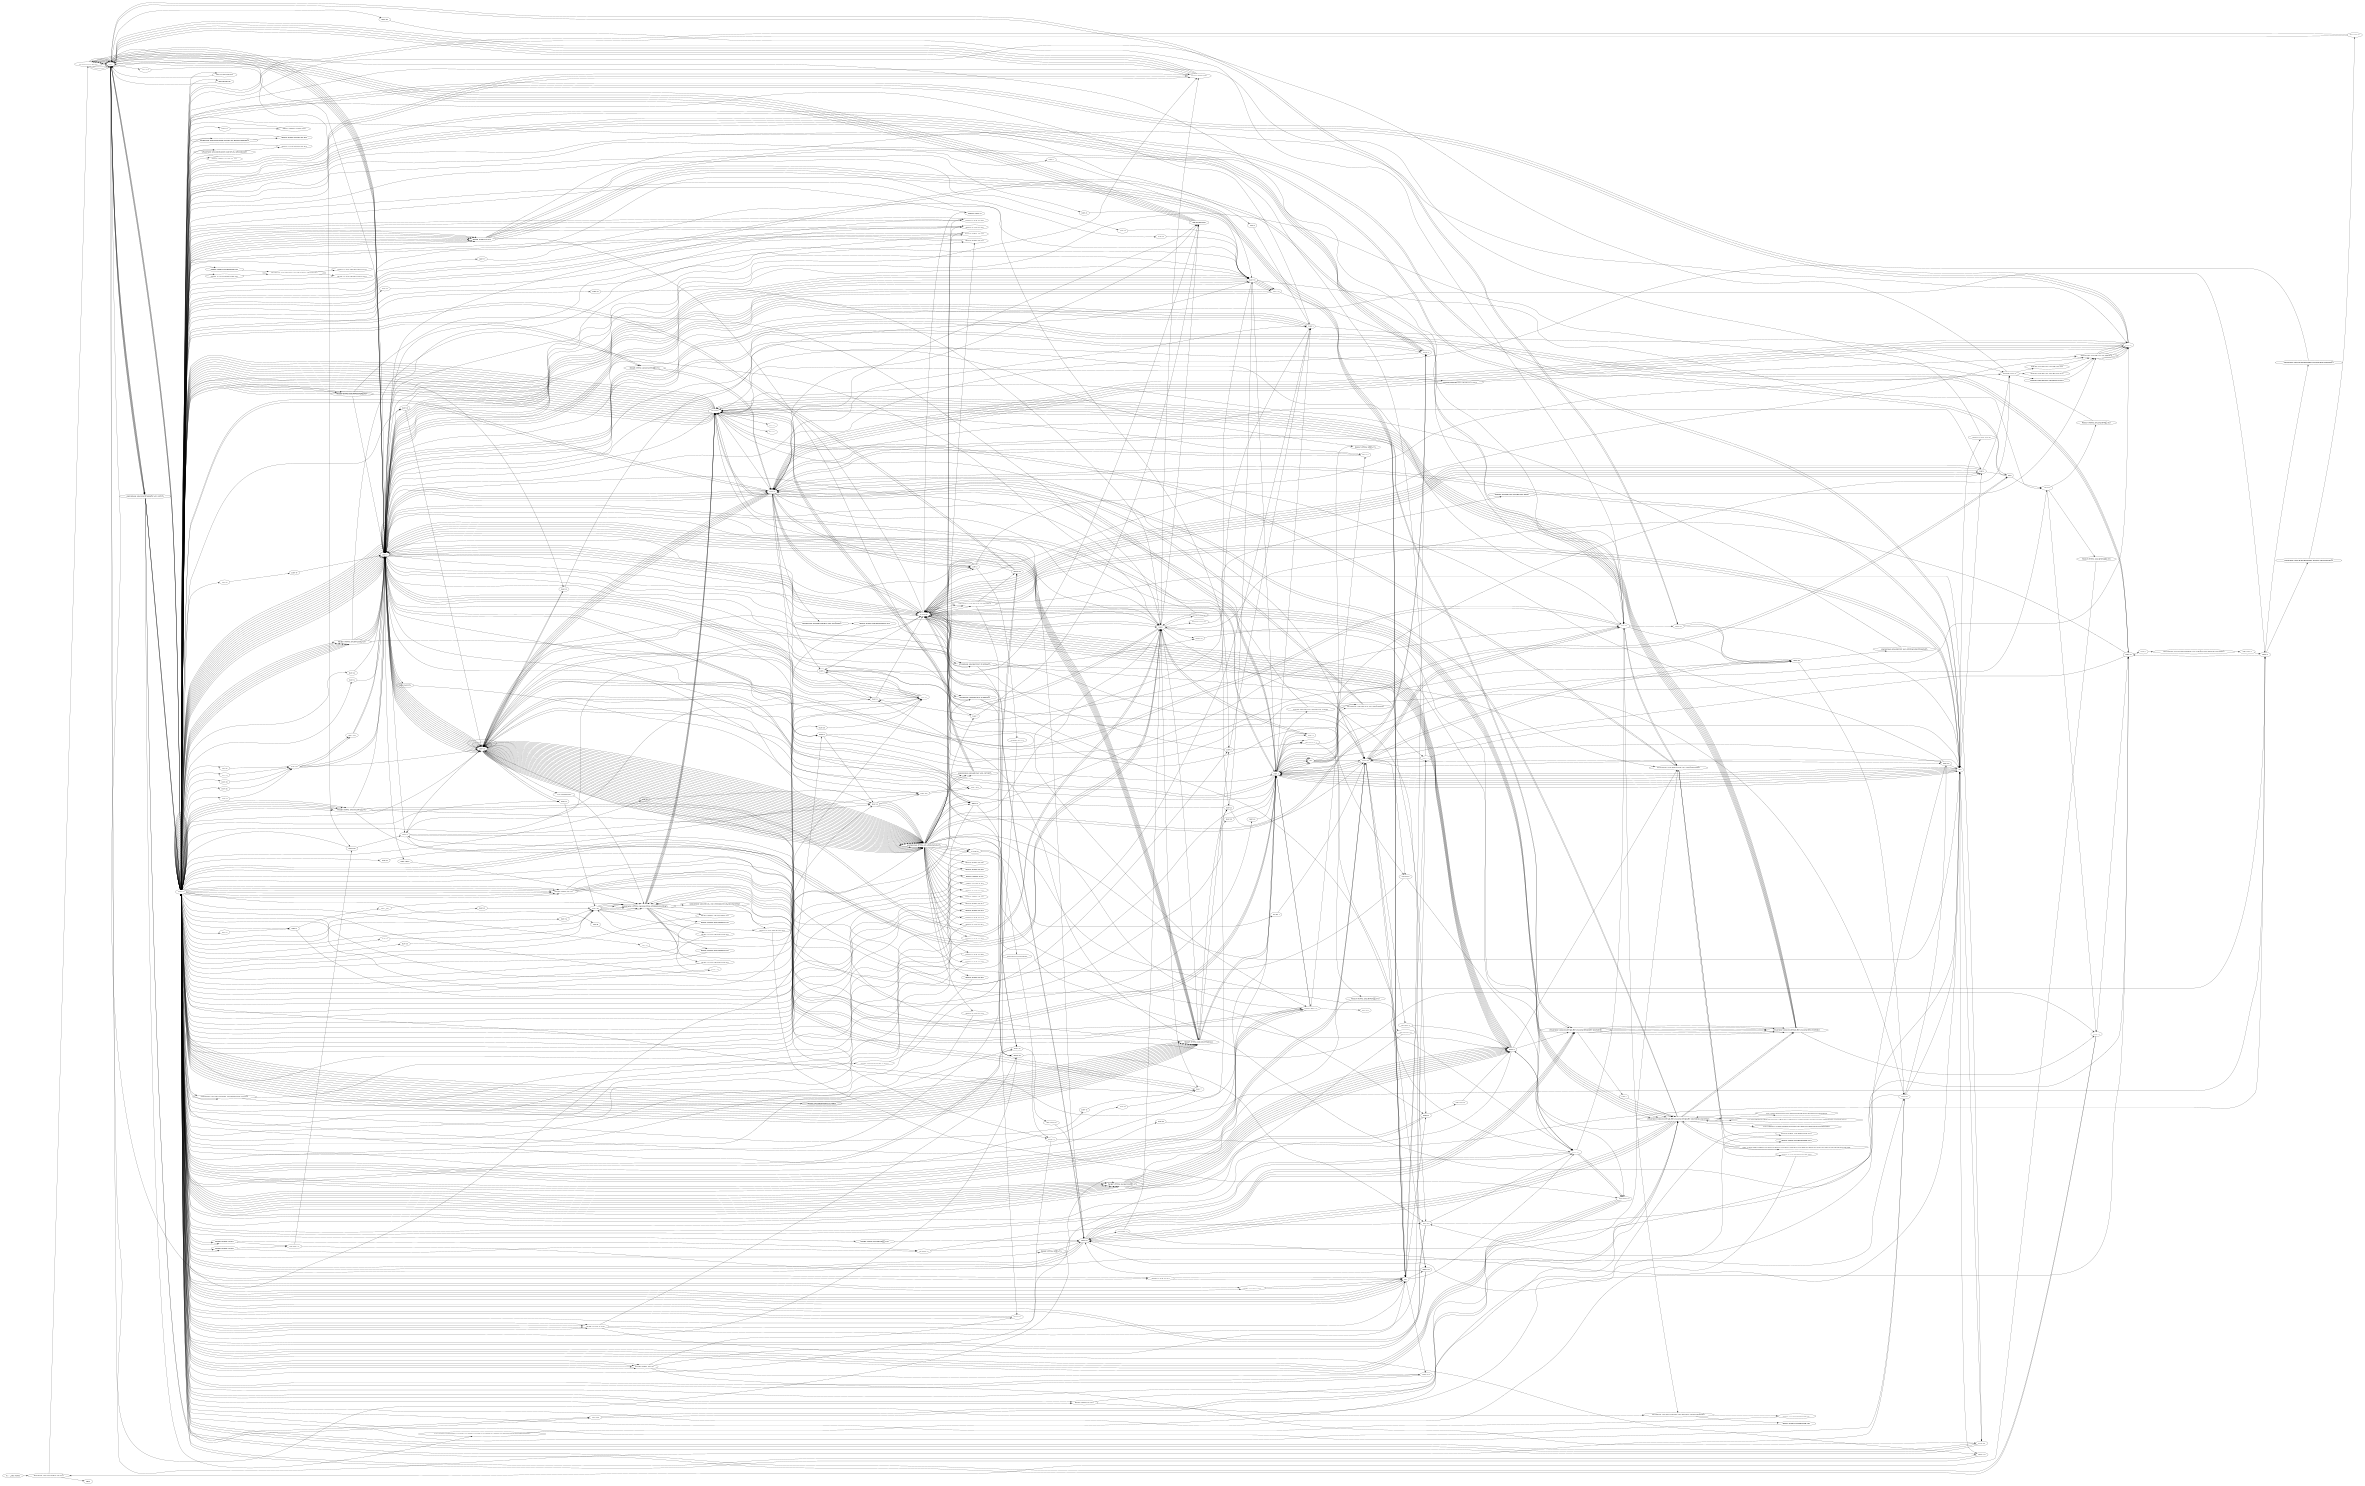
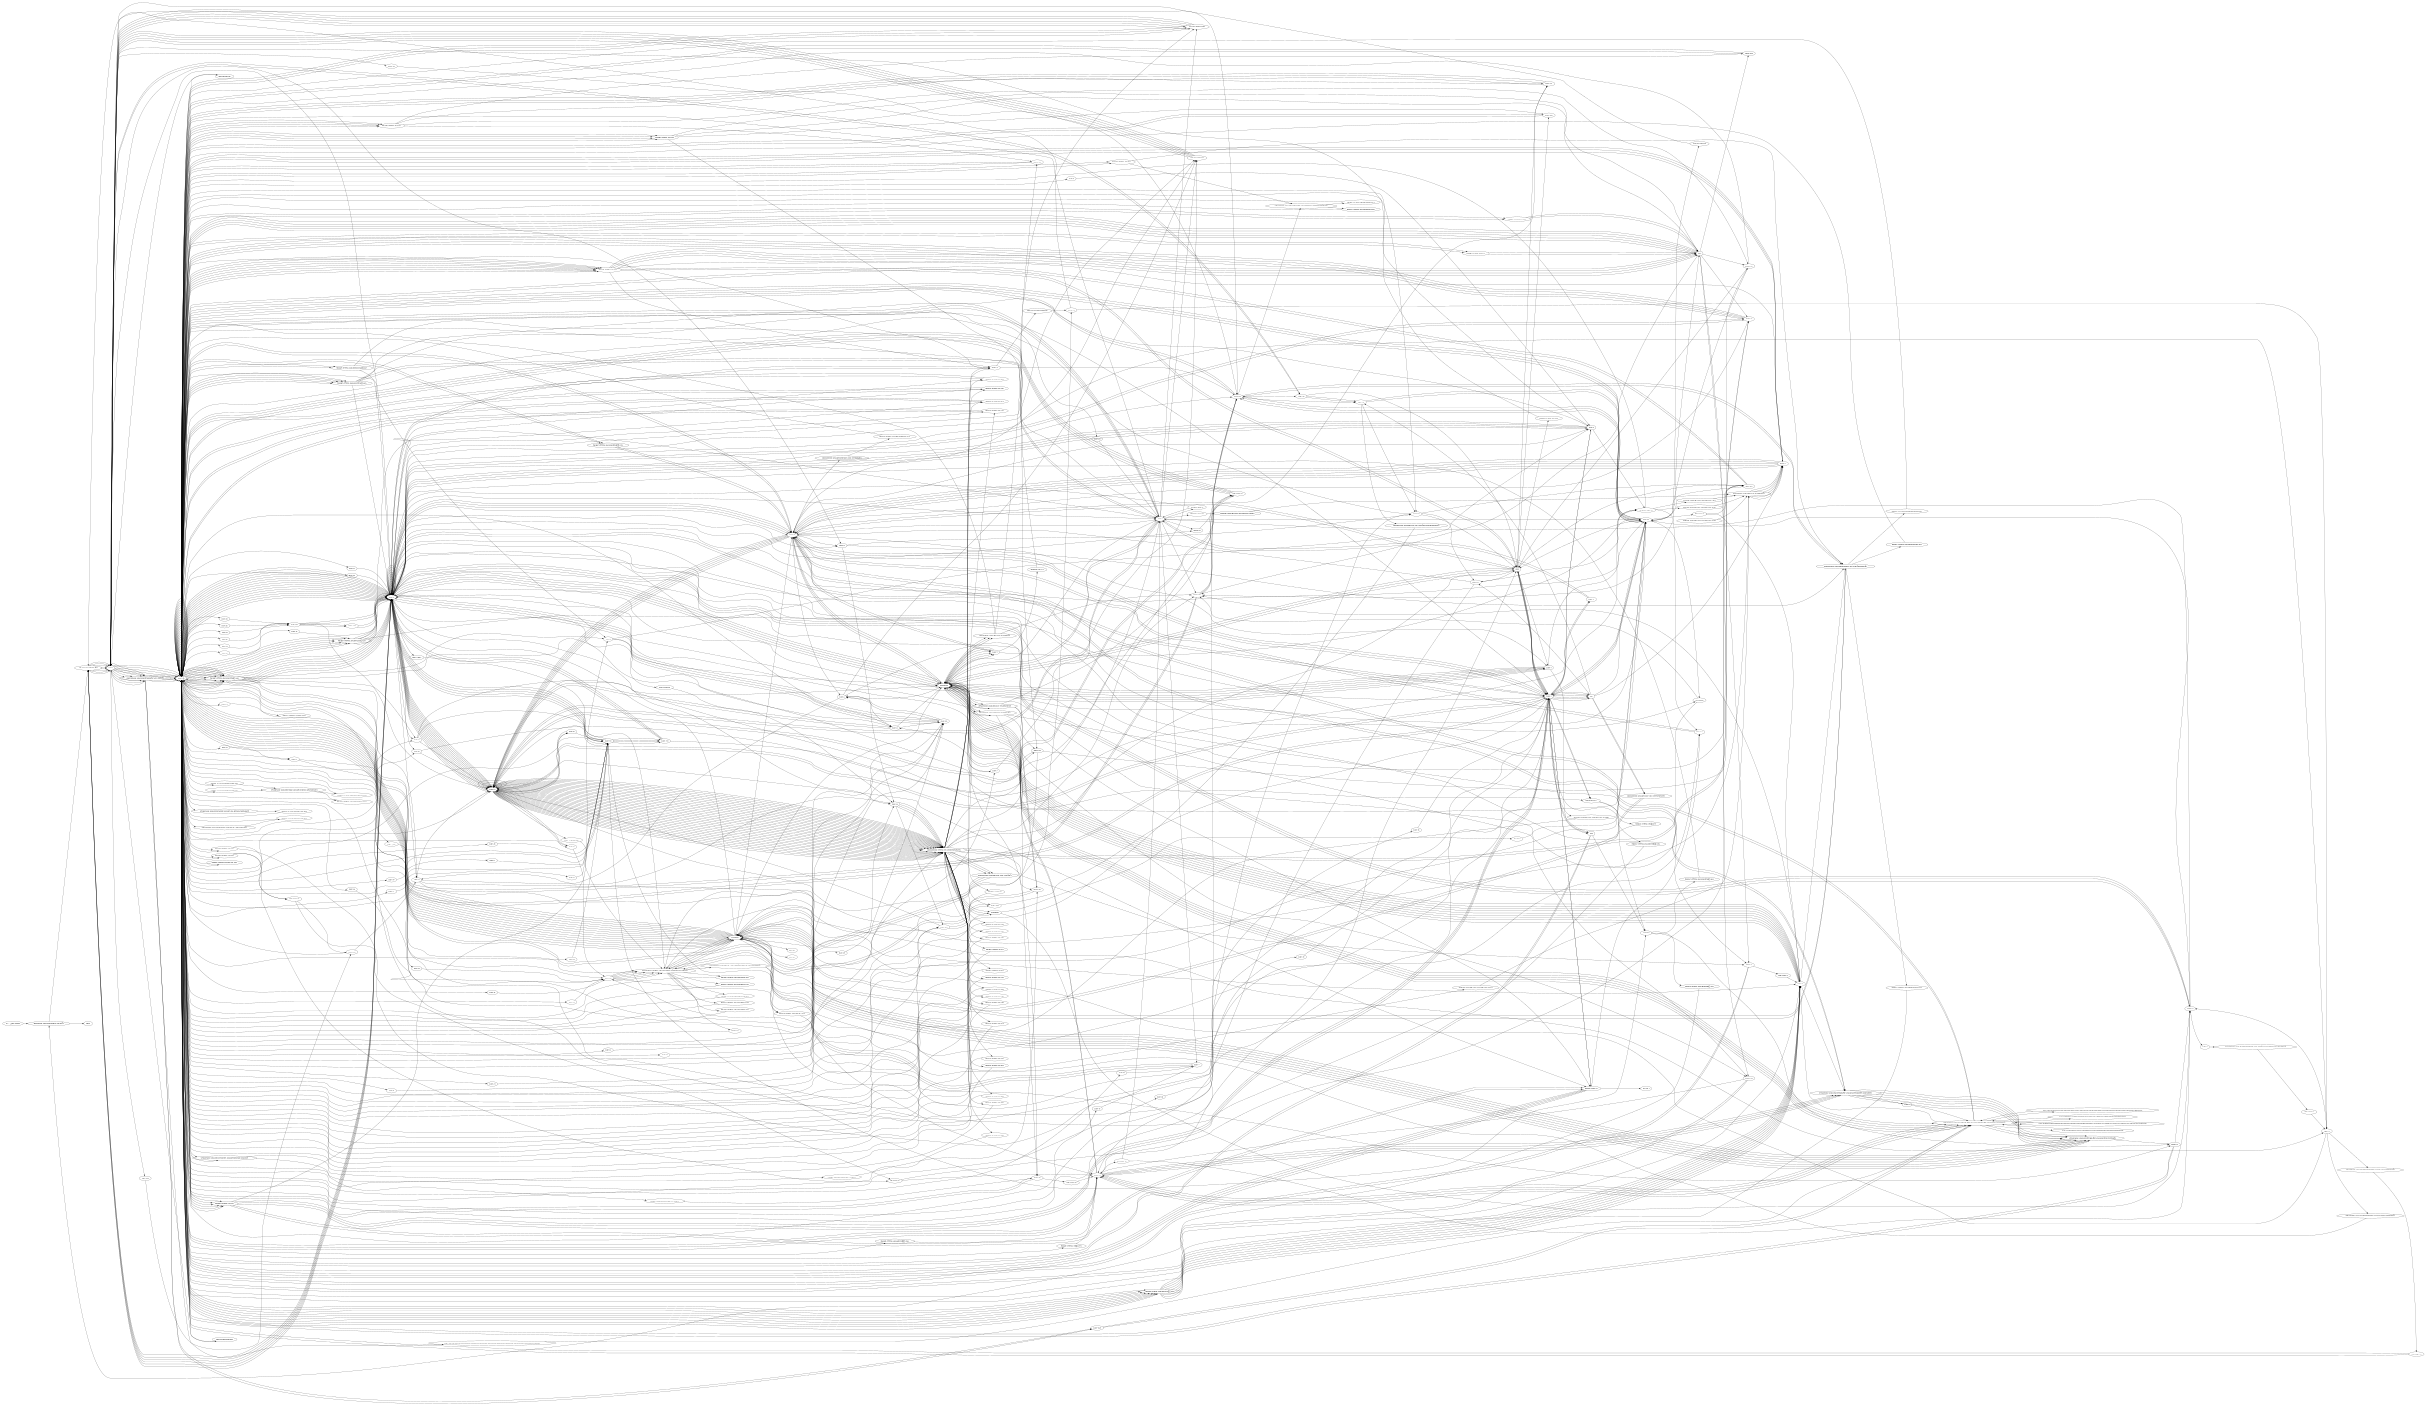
(2021, 374) -> (1675, 617)
(1185, 834) -> (505, 57)
